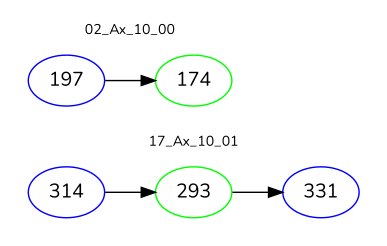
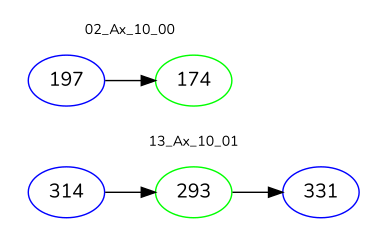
(194, 142) -> (194, 142)
